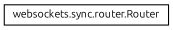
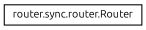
(86, 15) -> (73, 15)
